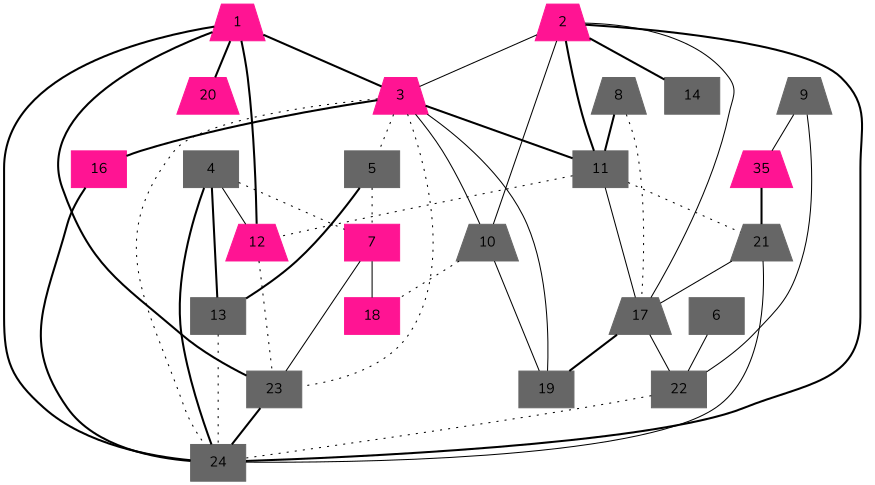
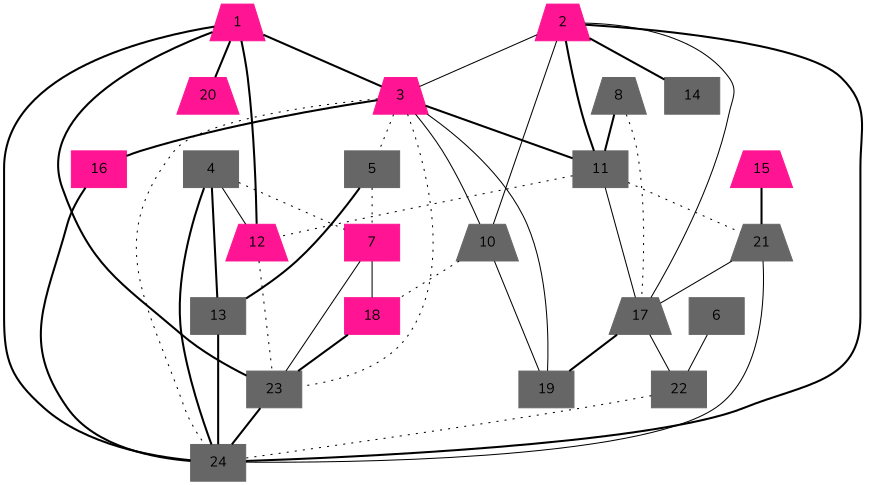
(804, 96) -> none
(762, 169) -> (762, 169)
none -> (323, 353)
(218, 389) -> (218, 389)
